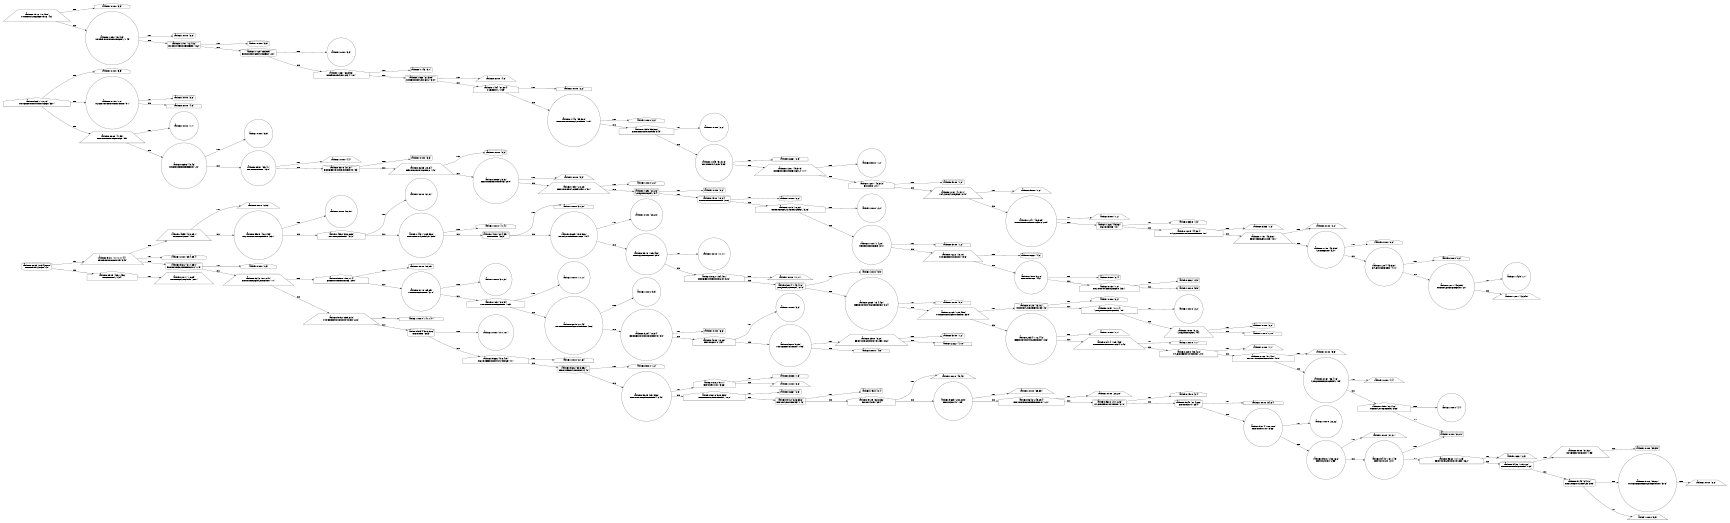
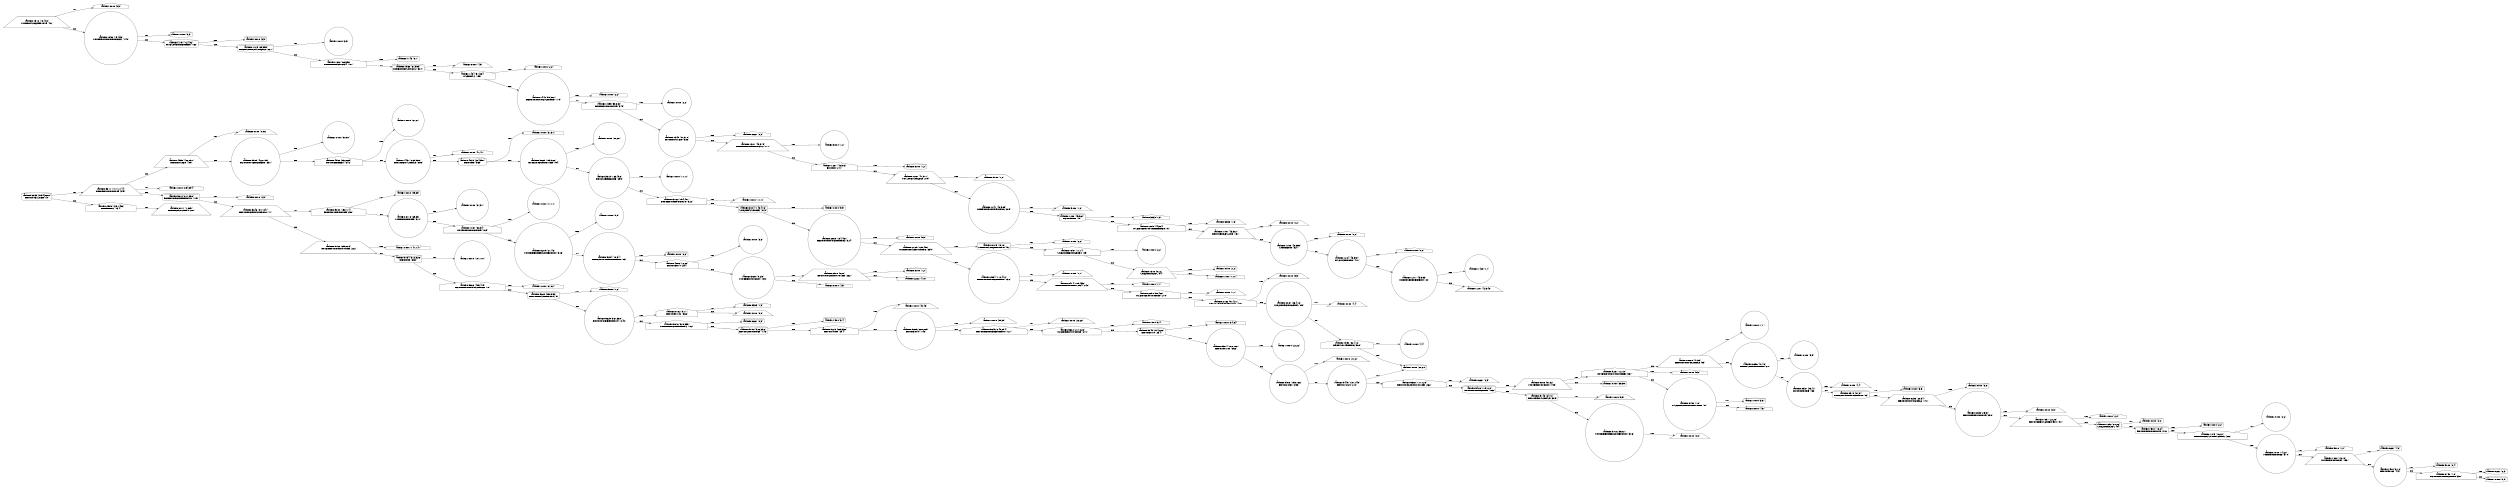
none -> (1574, 379)
(1109, 403) -> (1072, 331)
